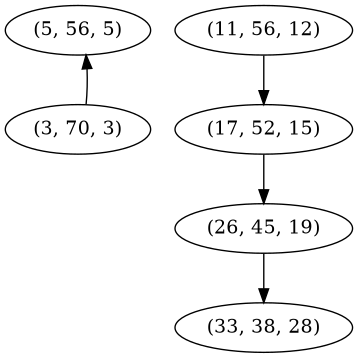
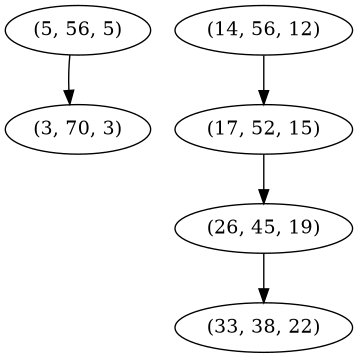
(264, 30) -> (264, 30)
(87, 87) -> (69, 73)
(264, 328) -> (264, 328)
